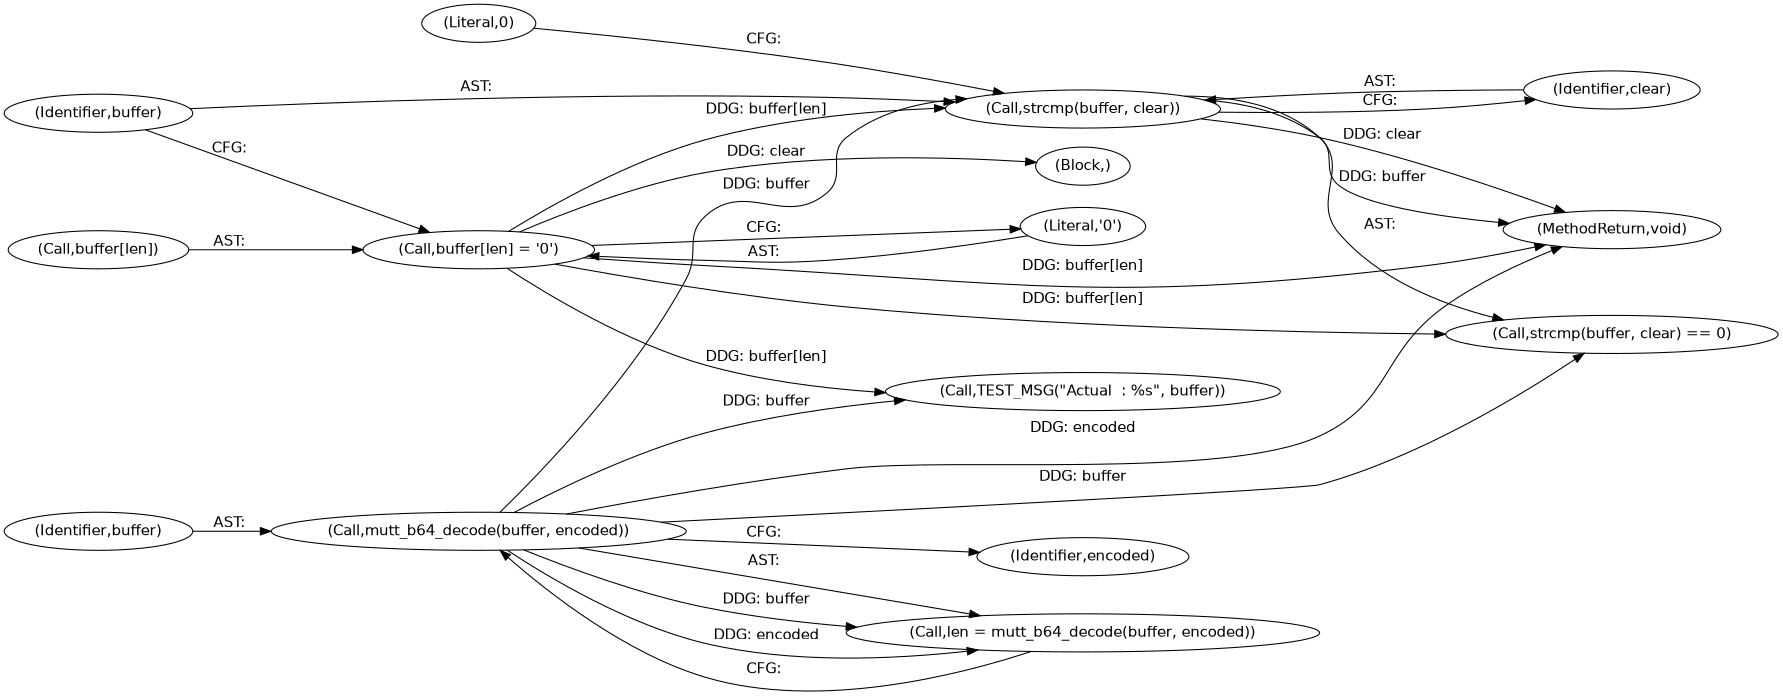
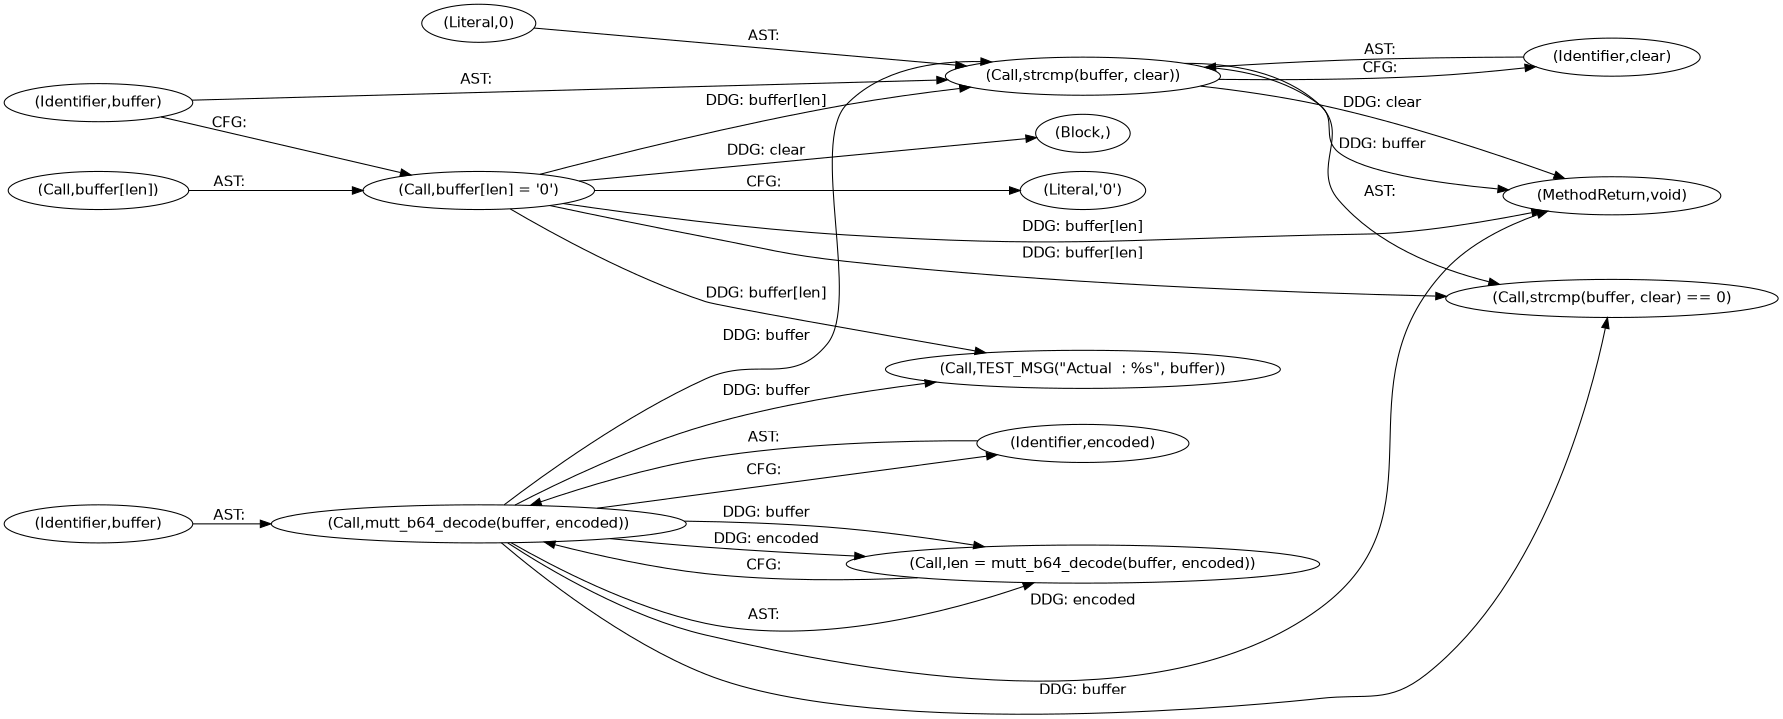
(766, 40) -> (766, 37)
(814, 261) -> none
none -> (756, 451)
